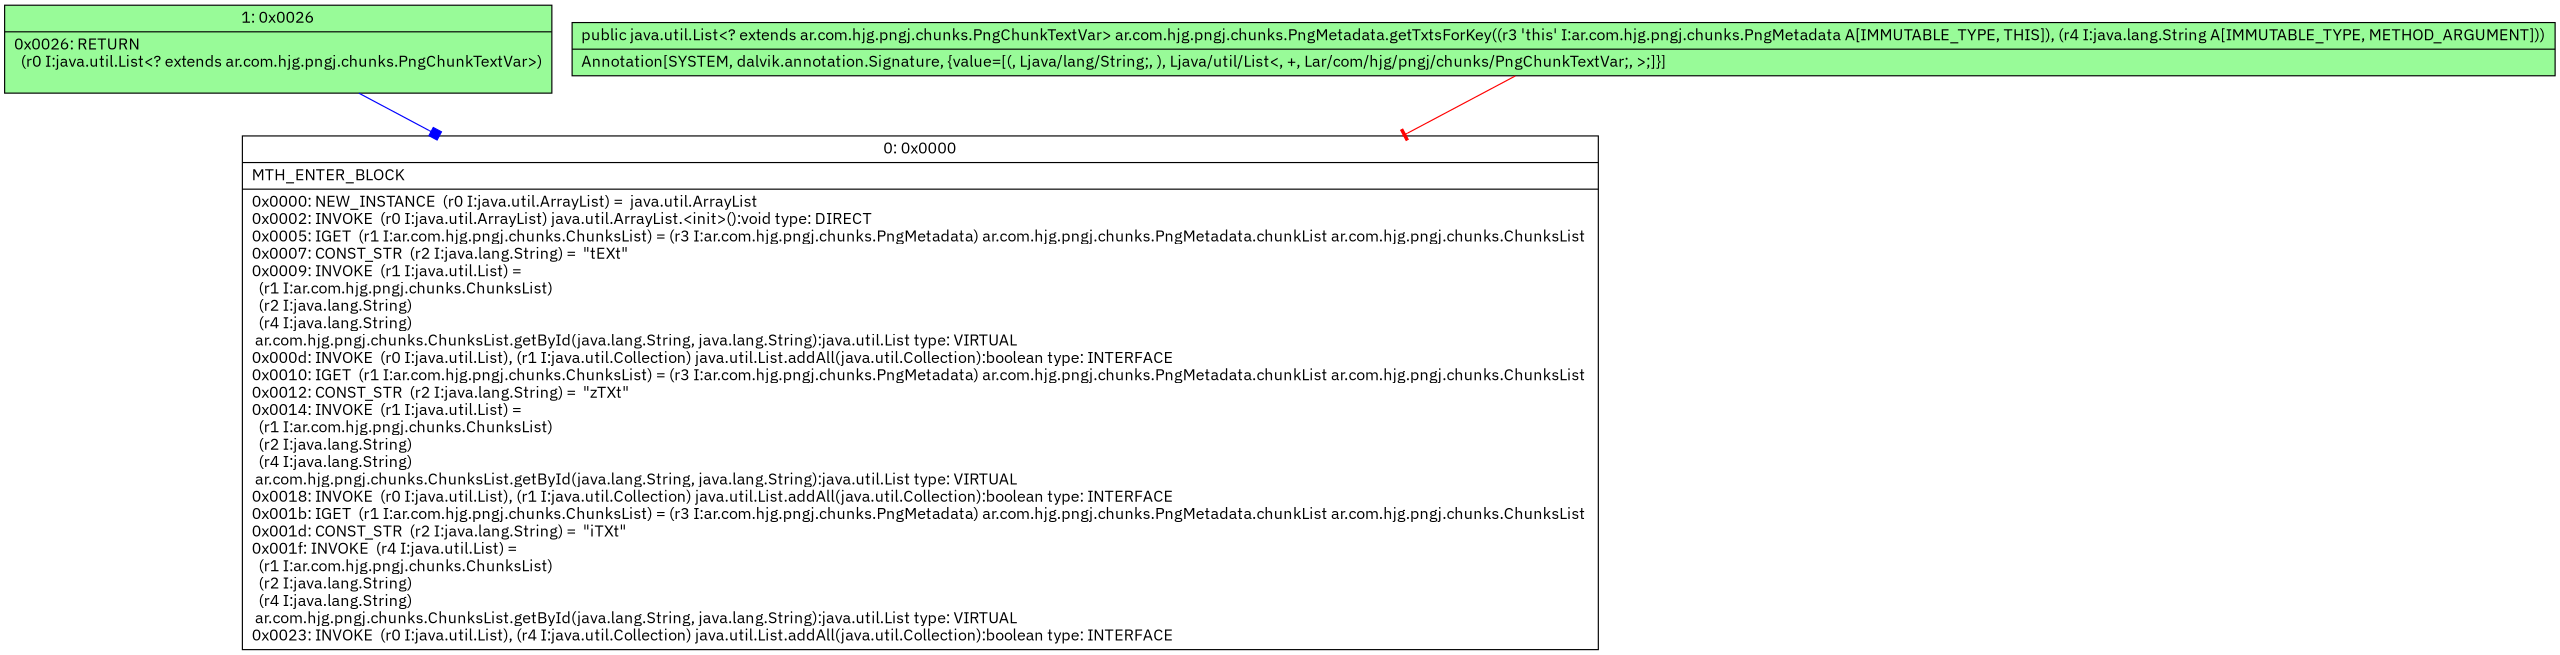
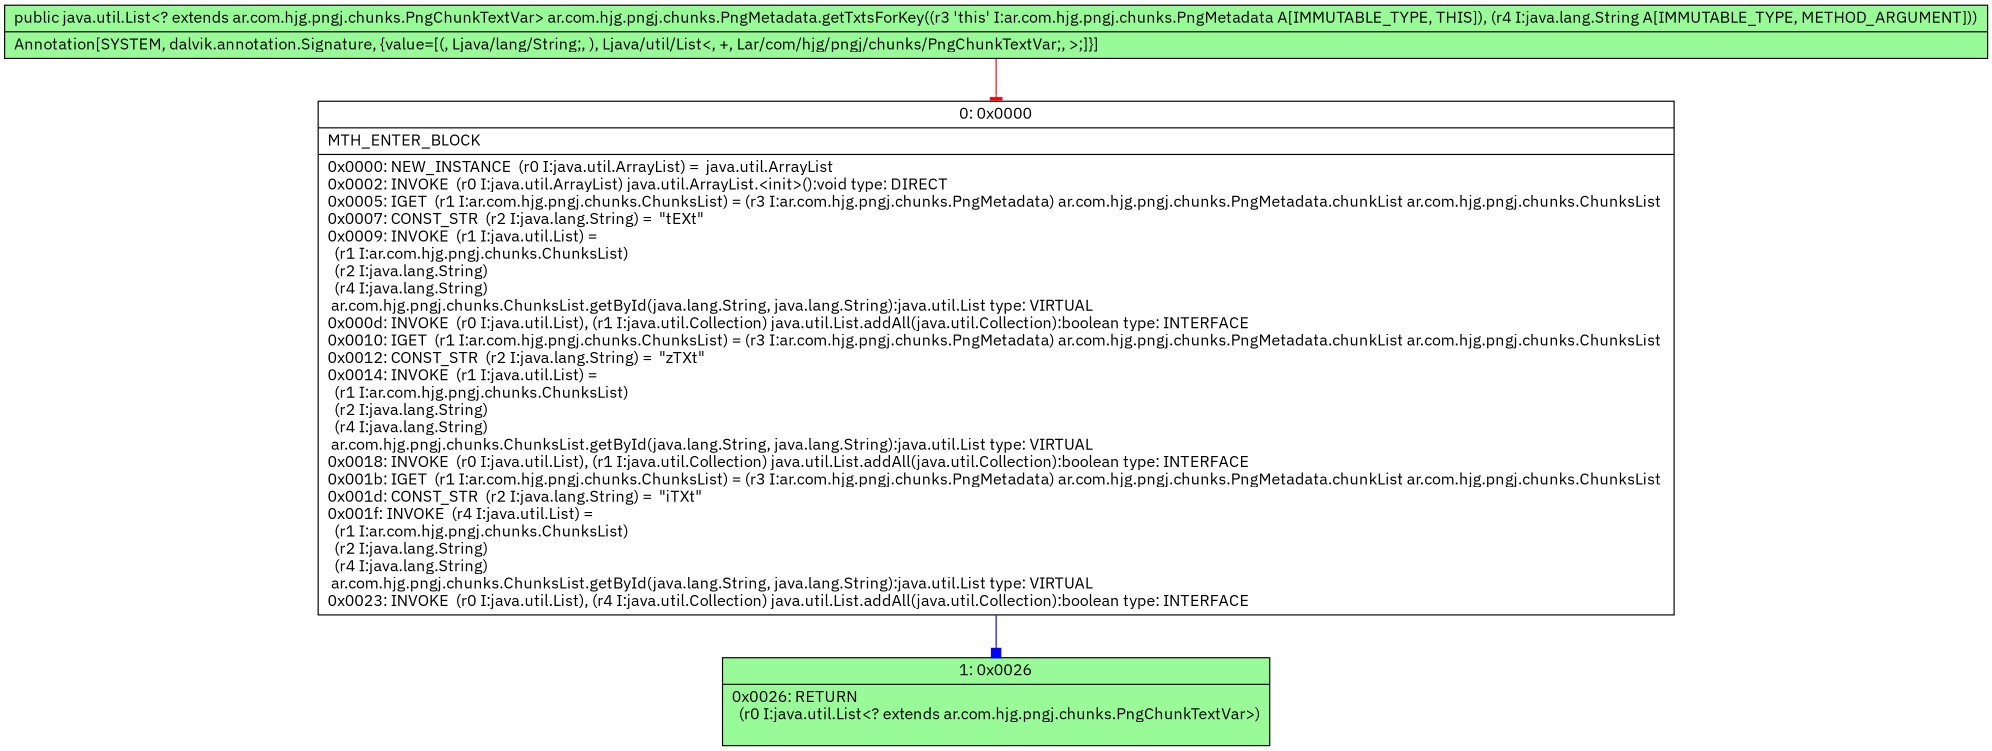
(394, 112) -> (996, 631)
